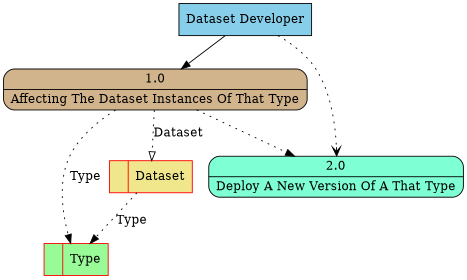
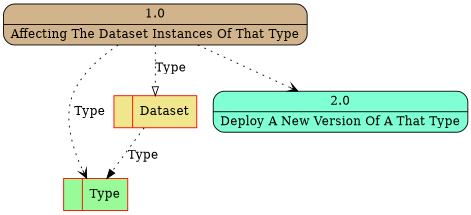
(245, 20) -> none
(242, 131) -> (244, 66)
(179, 133) -> (171, 68)
(67, 163) -> (71, 99)
